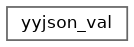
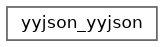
(67, 24) -> (82, 24)
